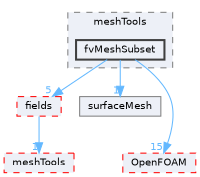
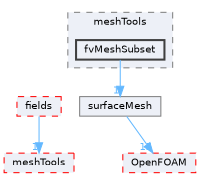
(84, 75) -> none
(169, 95) -> (137, 130)
